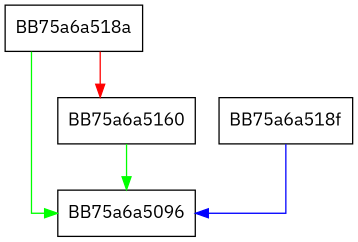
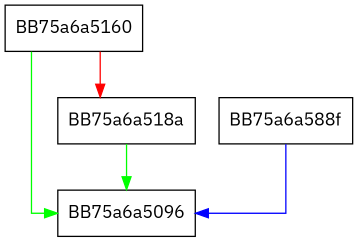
(100, 68) -> (100, 68)
(286, 121) -> (286, 121)
